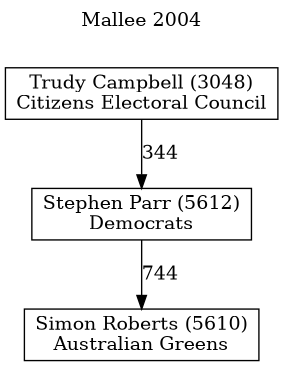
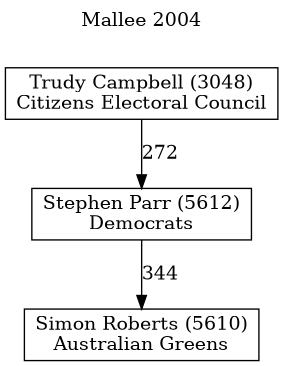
(161, 154) -> (161, 154)
(161, 274) -> (161, 274)
